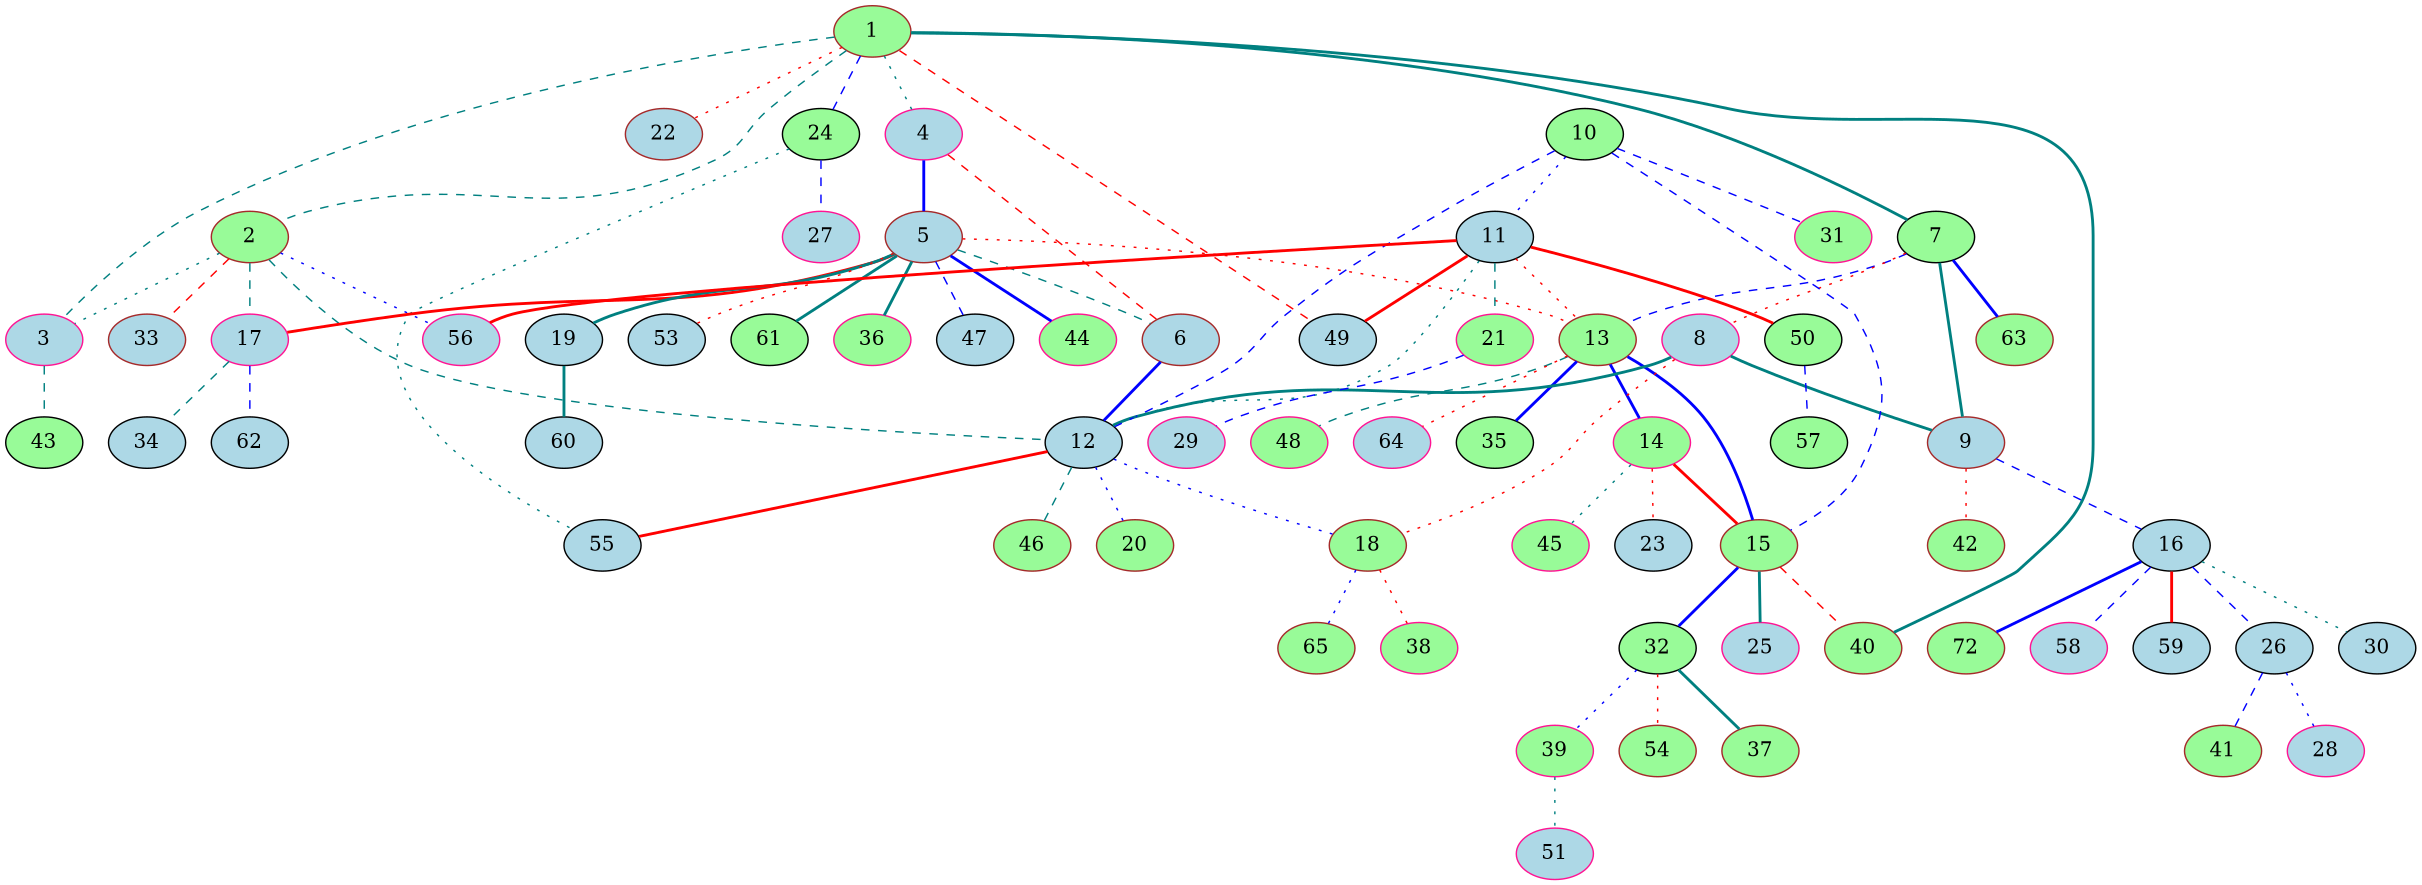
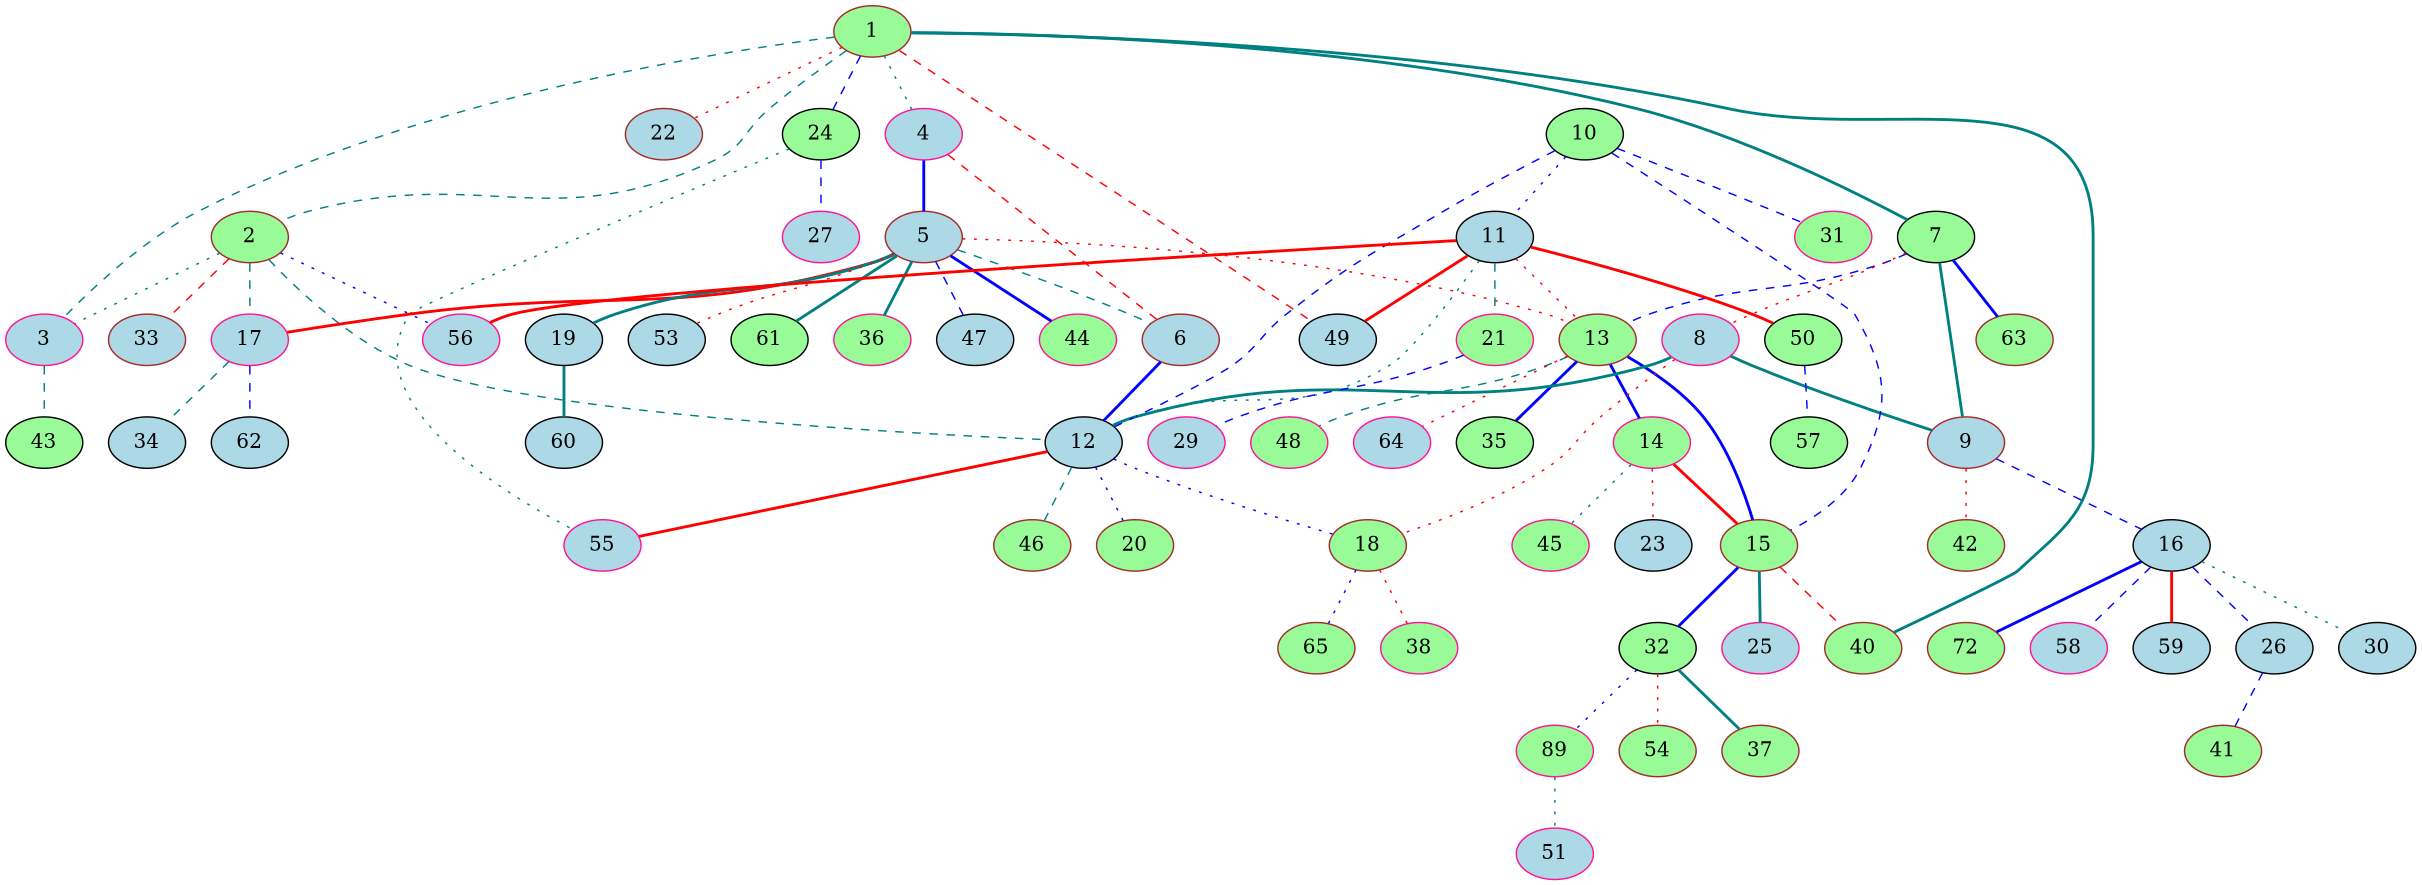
(603, 545) -> (603, 545)
(1555, 751) -> (1555, 751)
(2326, 751) -> none
